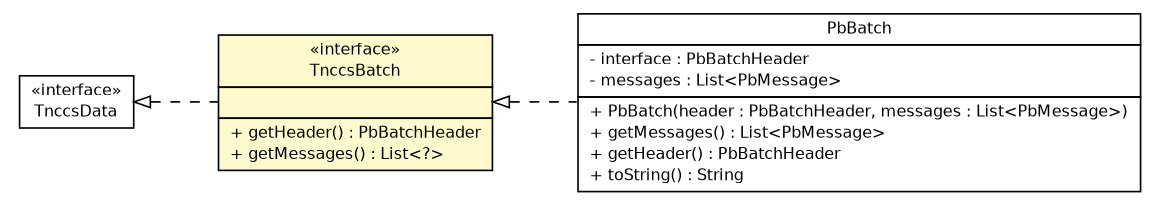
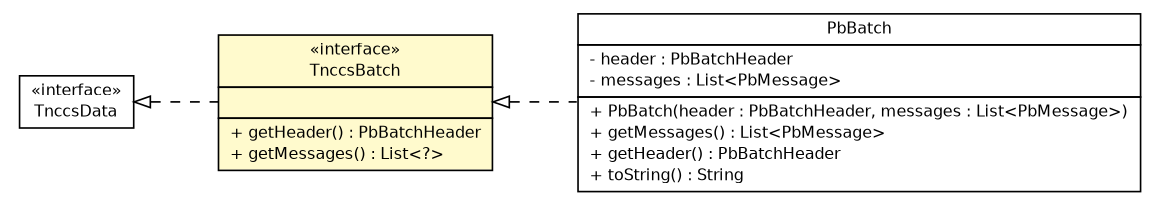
(700, 60) -> (691, 60)
